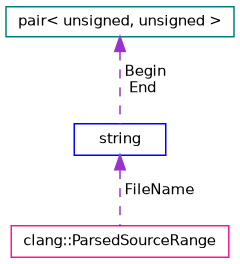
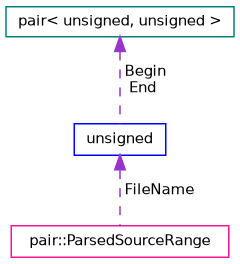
(120, 140) -> (120, 140)
(120, 242) -> (120, 242)
